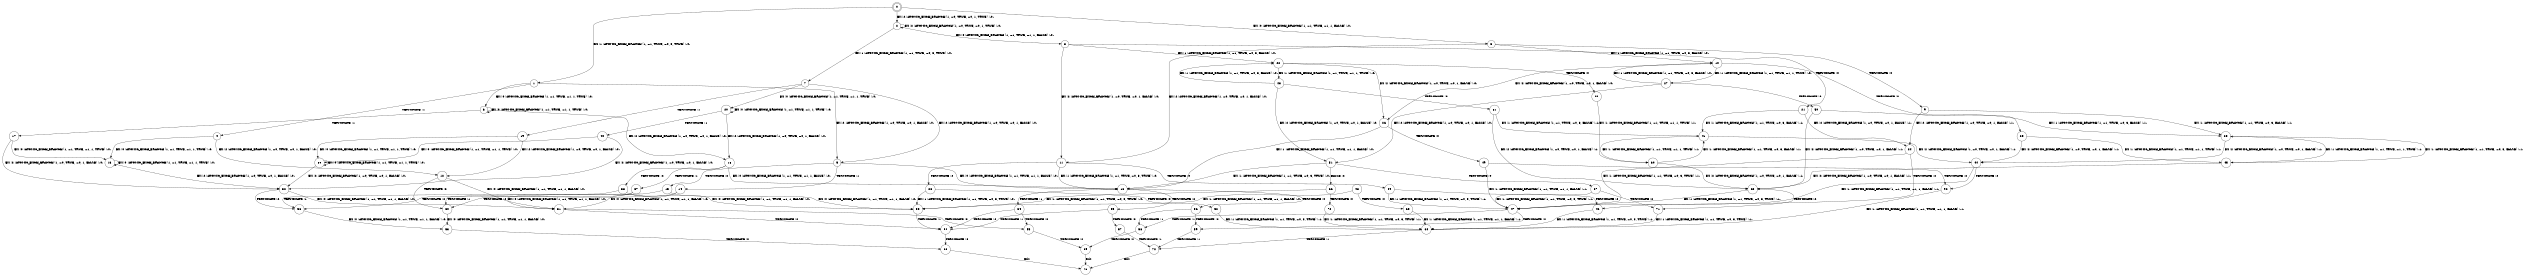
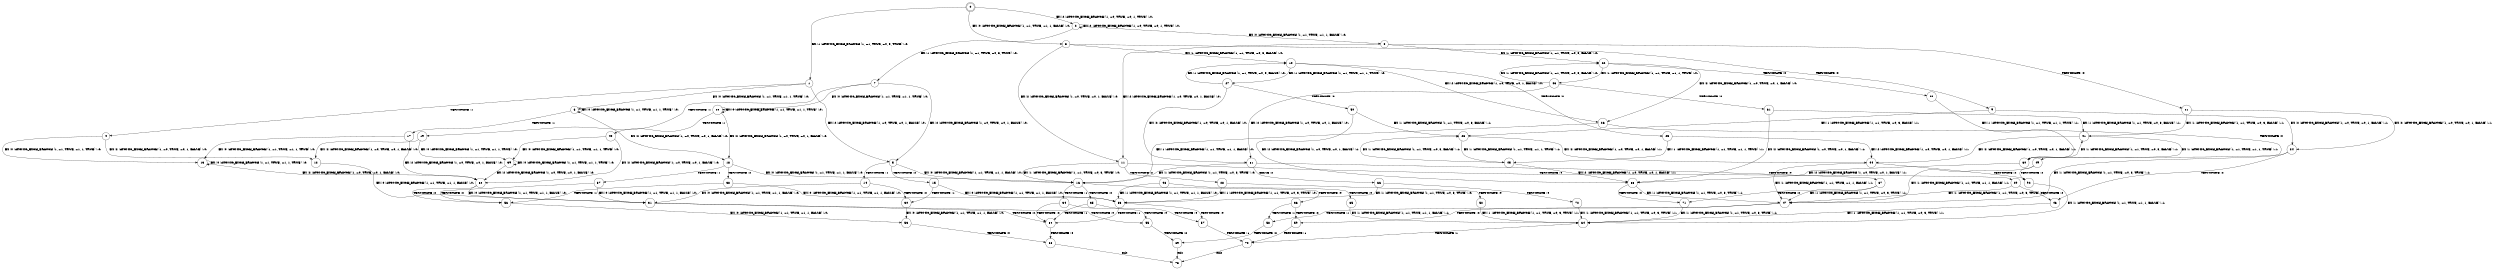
(414, 198) -> none
none -> (1165, 206)
